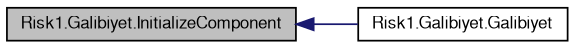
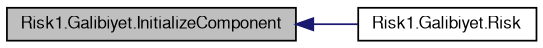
(463, 24) -> (447, 24)
